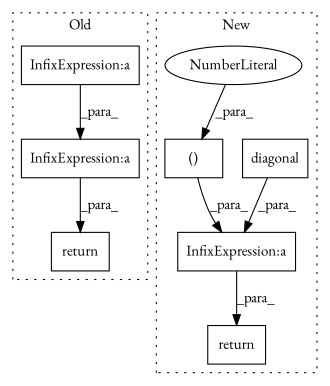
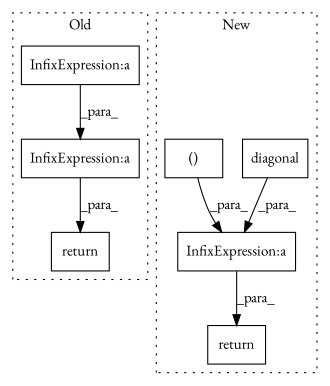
(233, 65) -> none
